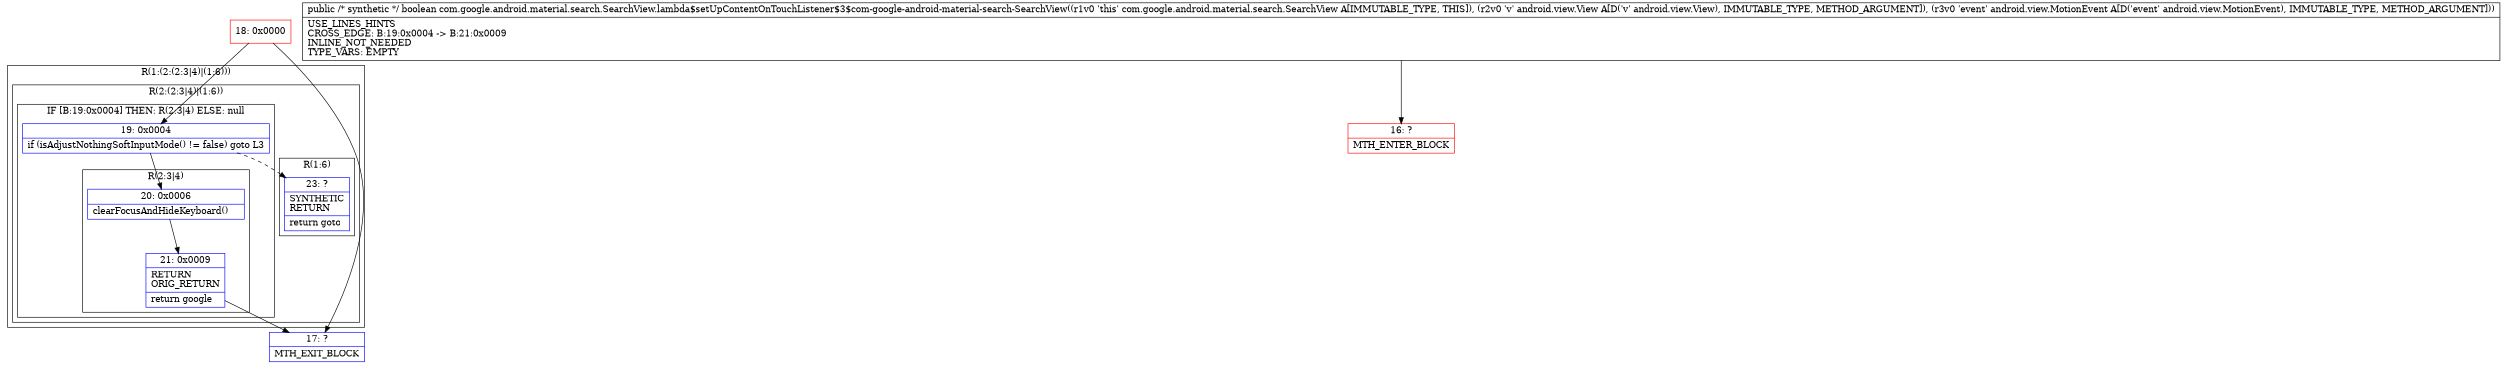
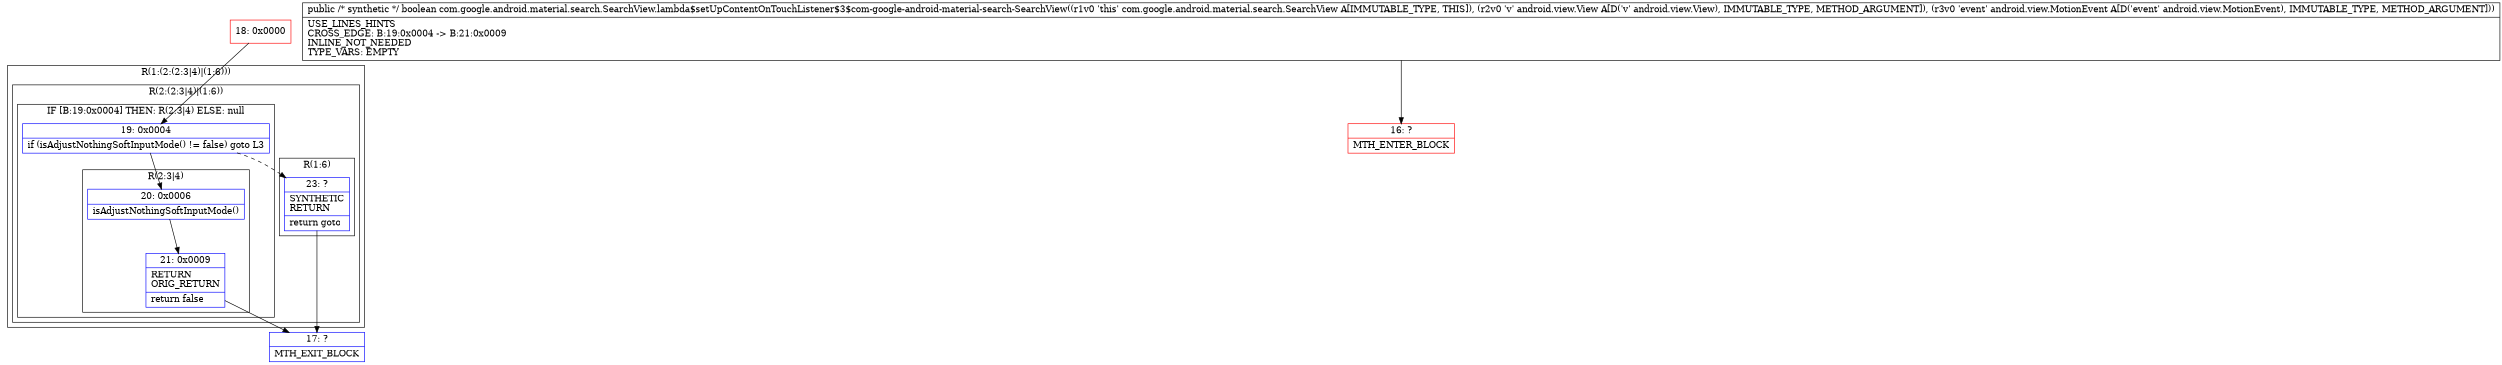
(354, 151) -> (317, 278)
(161, 211) -> (166, 211)
(182, 299) -> (178, 299)
